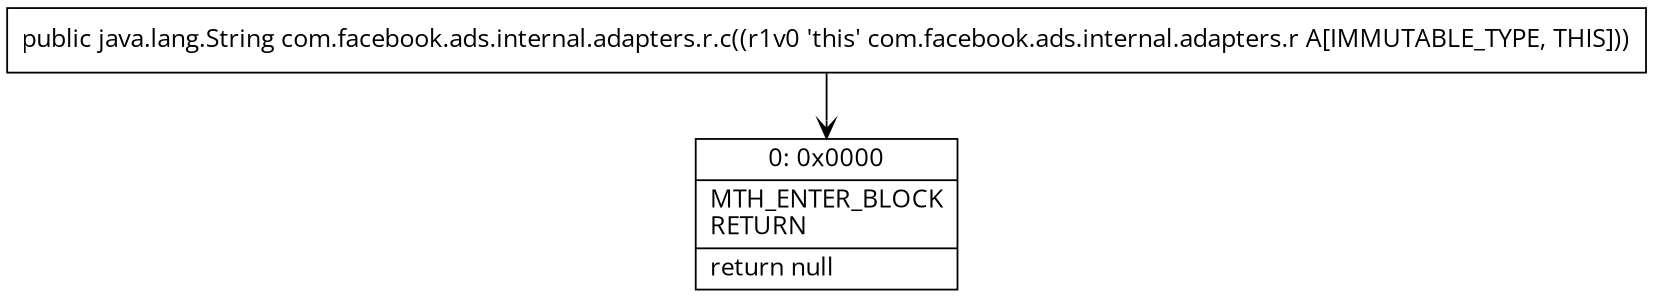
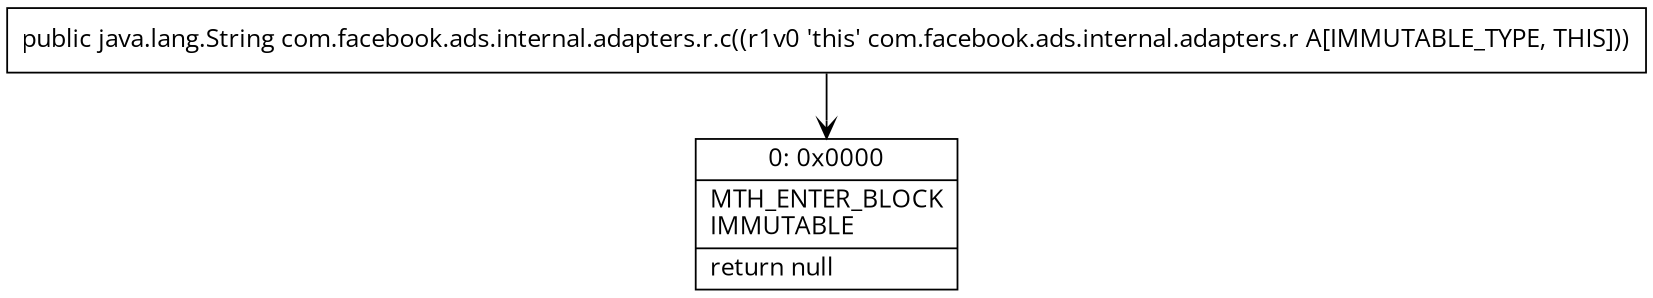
(759, 227) -> (783, 227)
